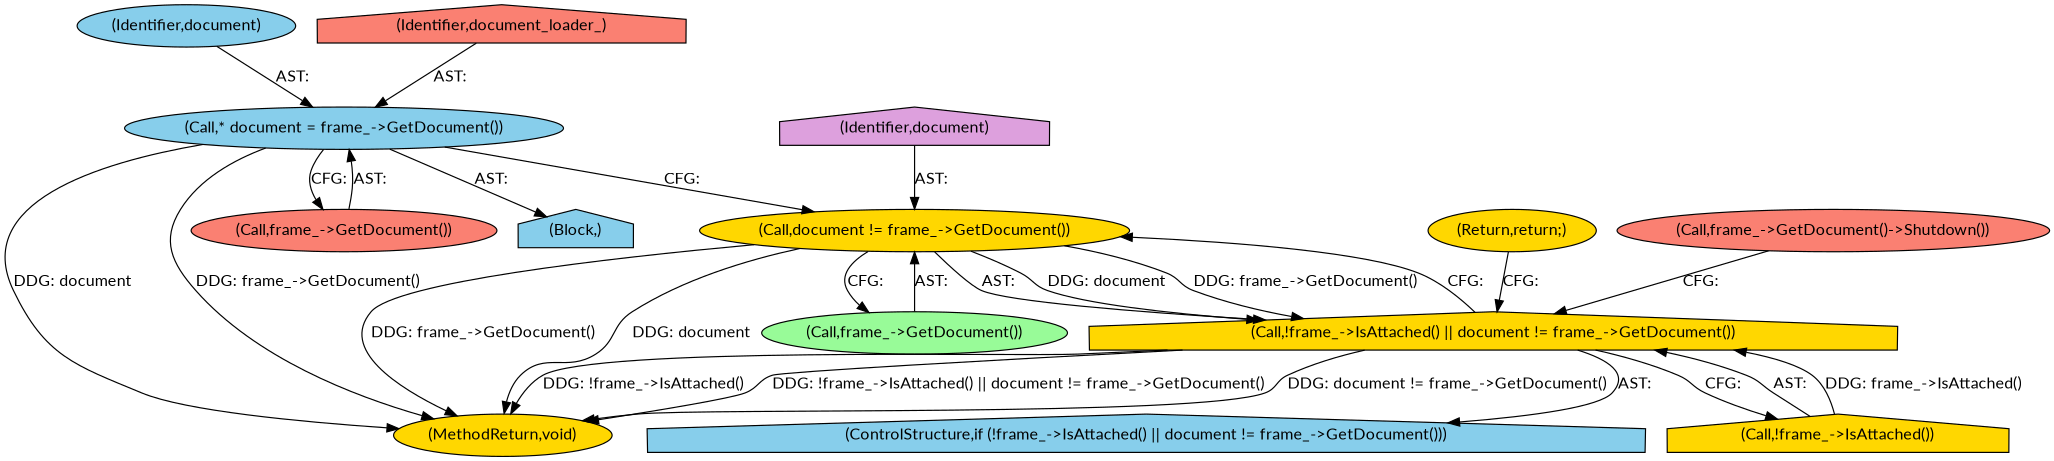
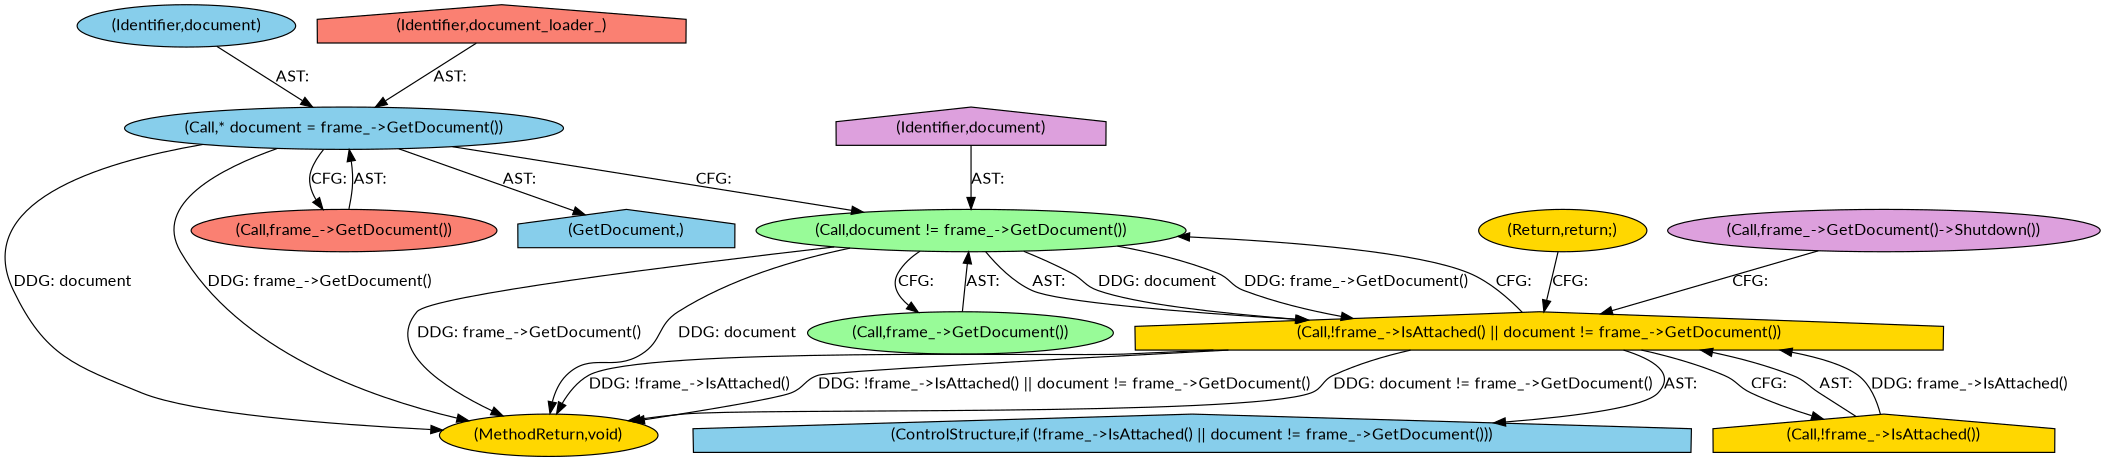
(576, 231) -> (626, 231)
(915, 231) -> (971, 231)
(1833, 231) -> (1884, 231)
